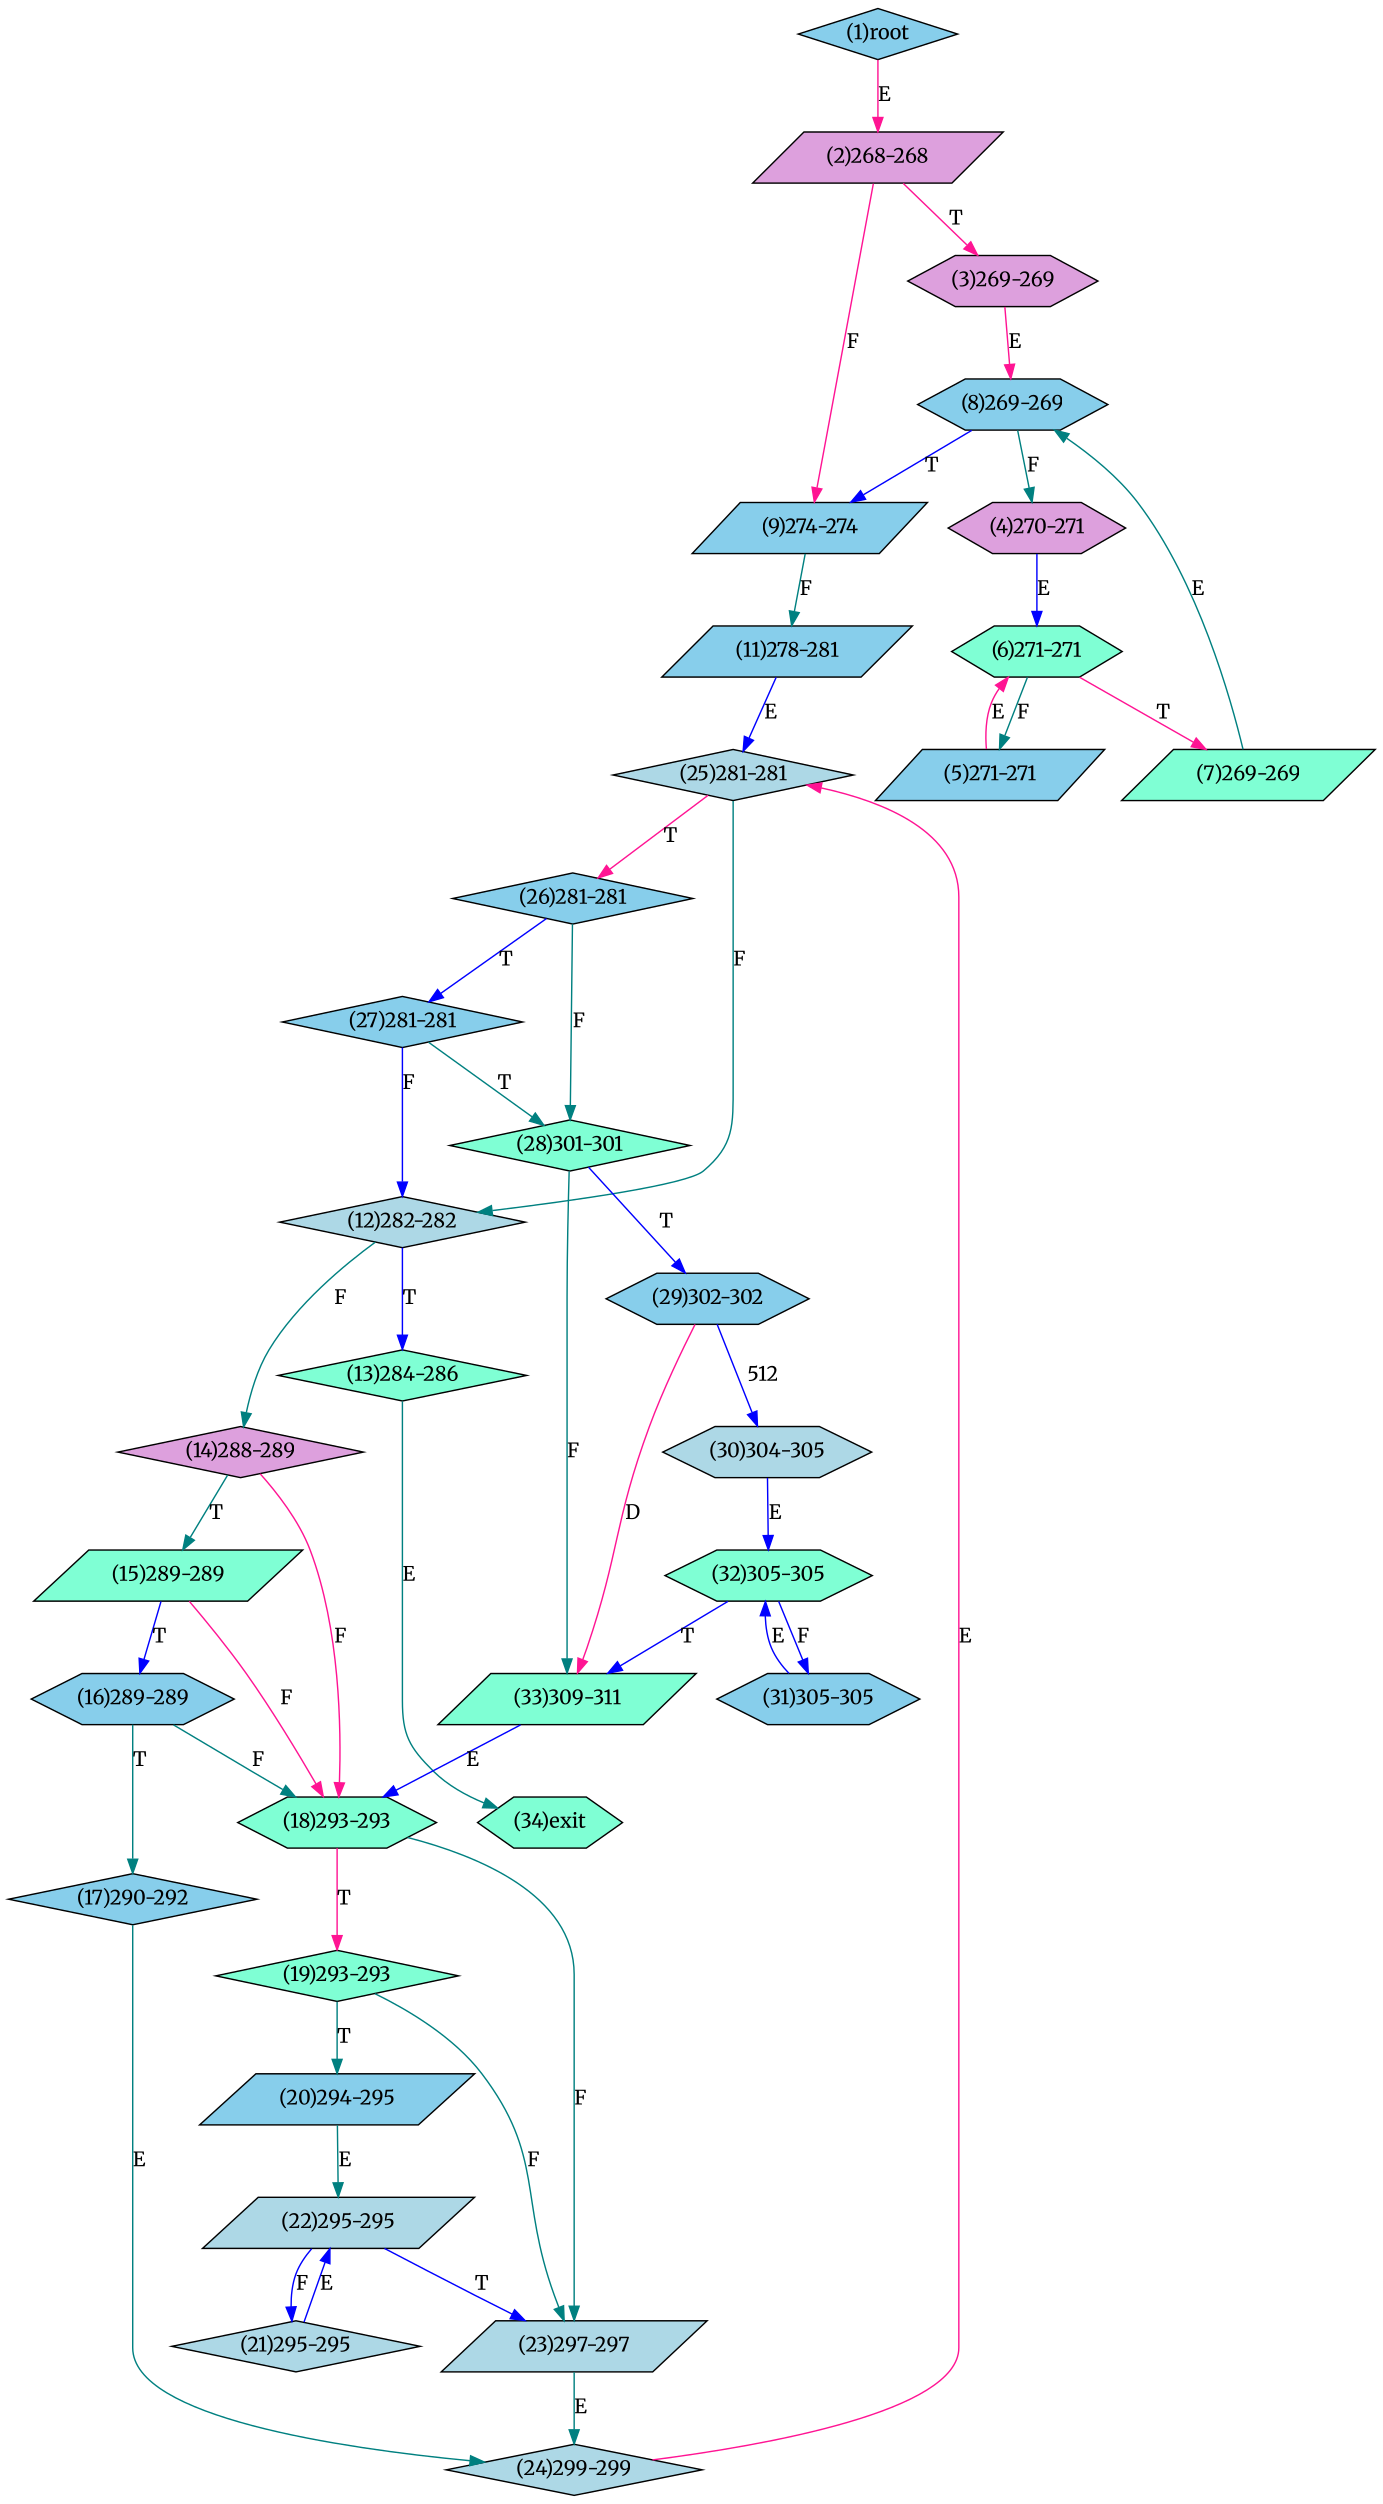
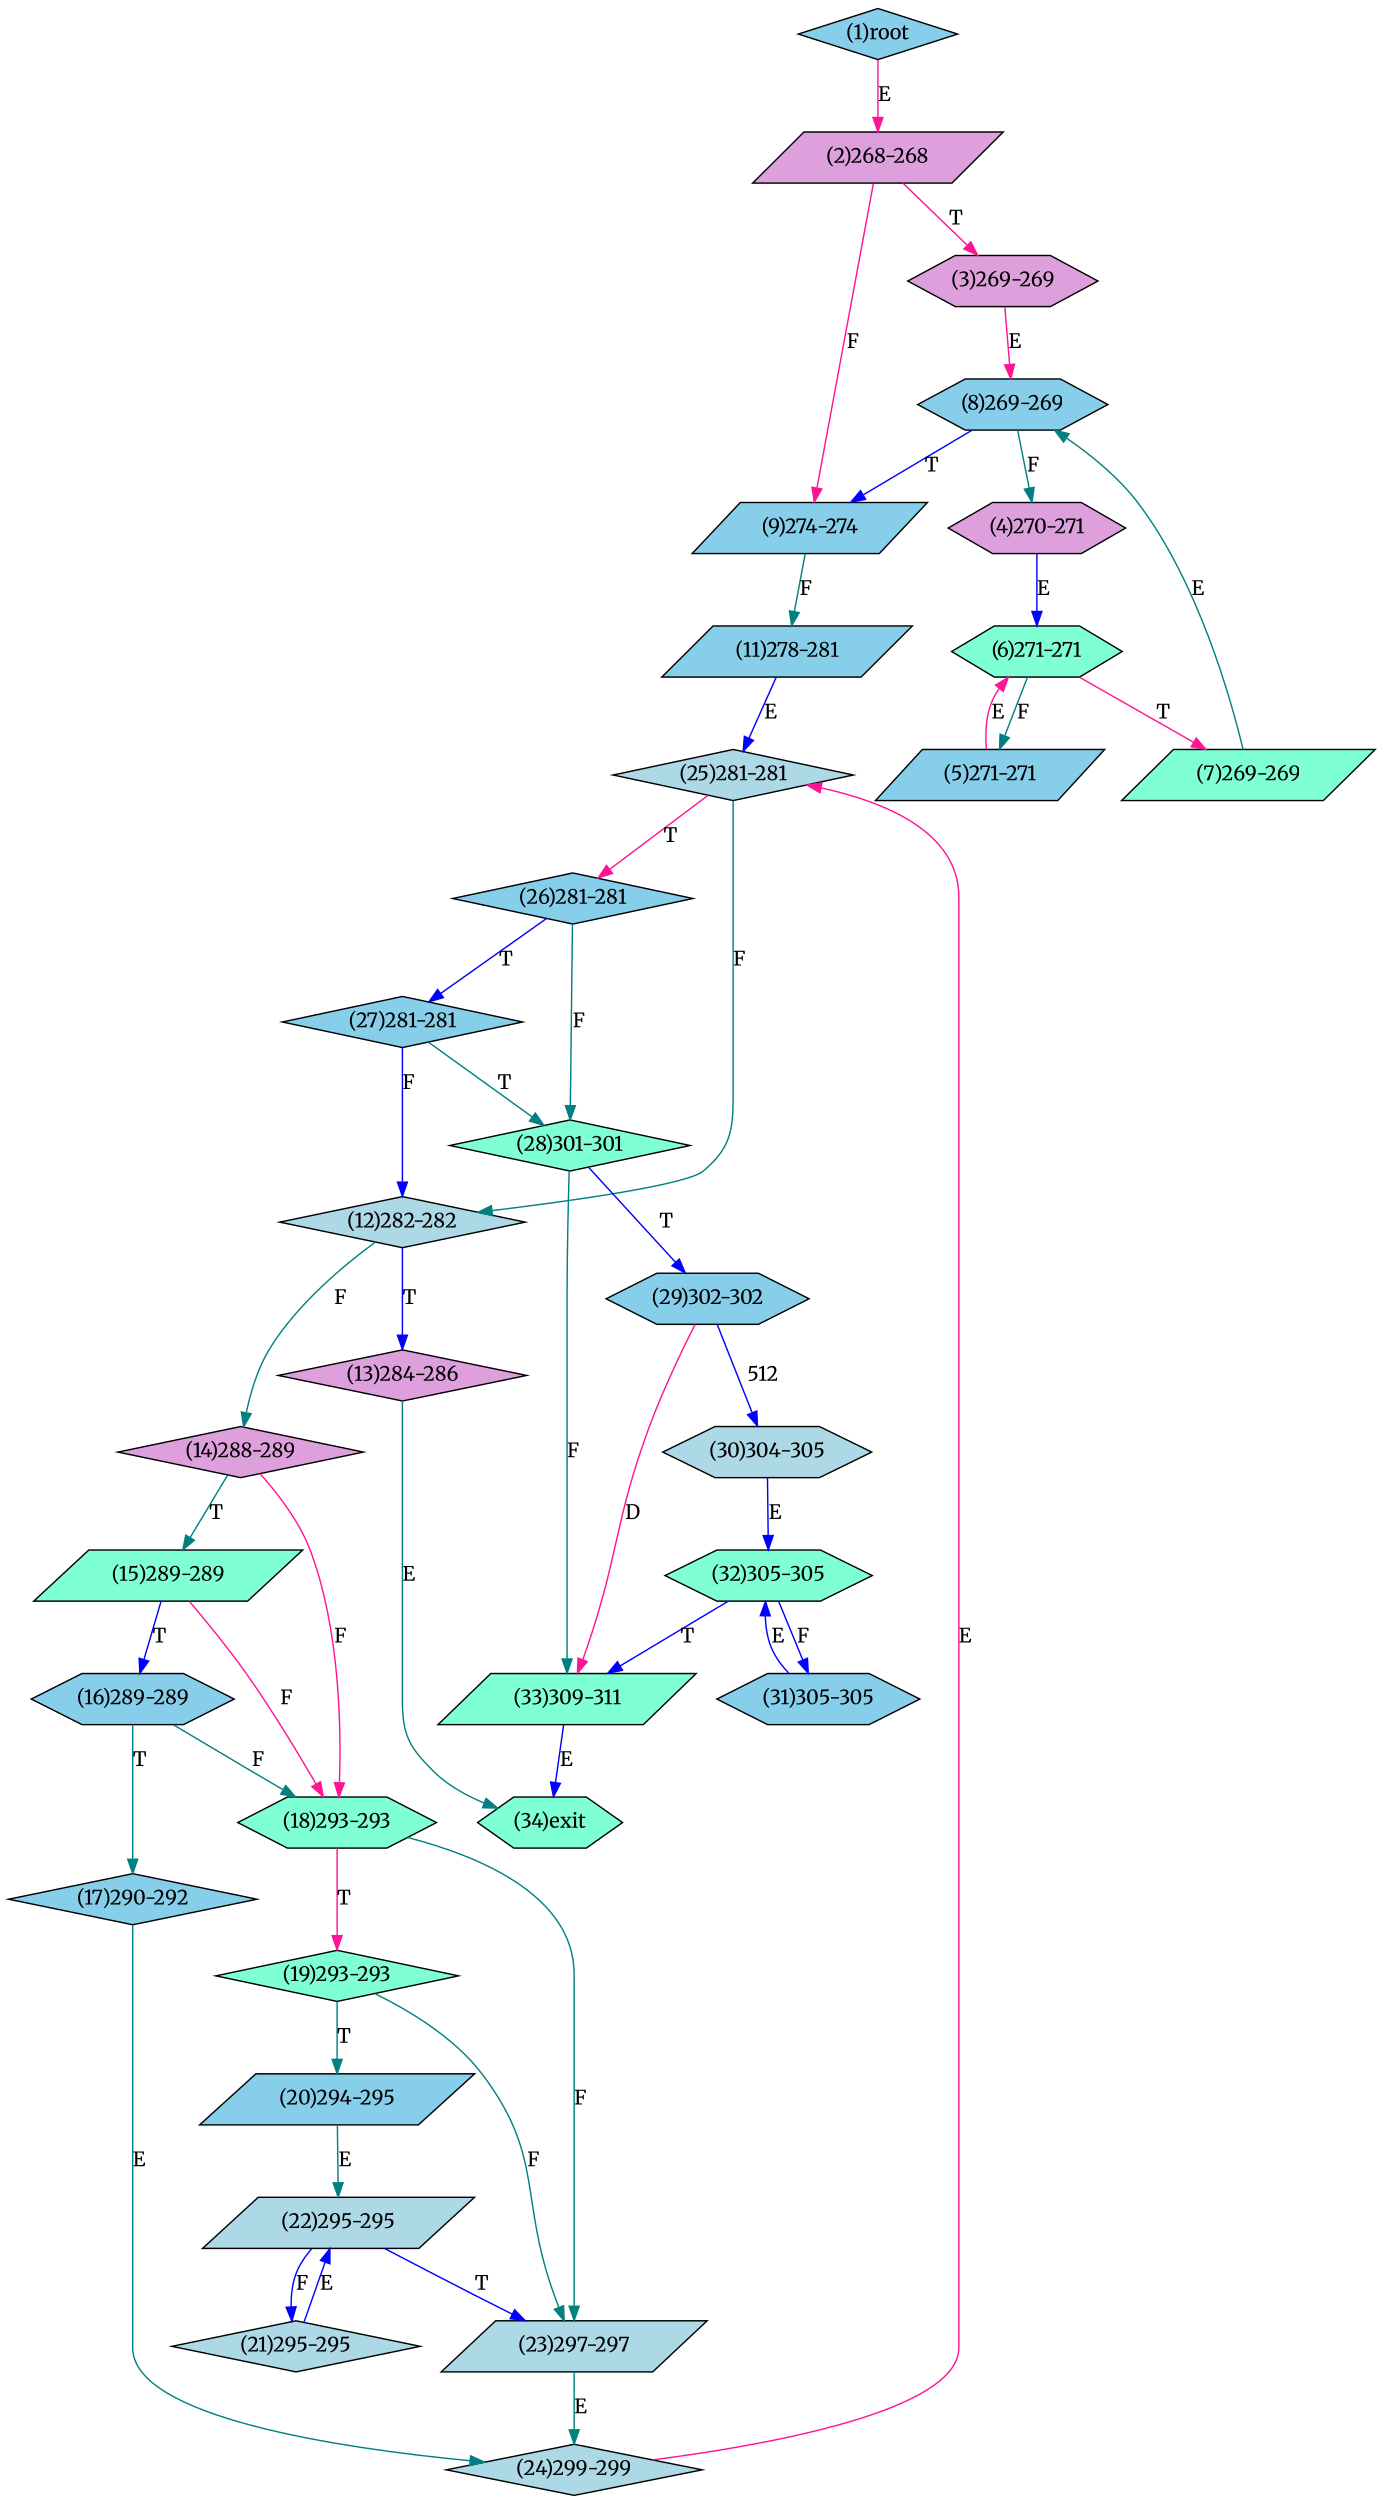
(402, 1375) -> (402, 1375)
(458, 1758) -> (560, 1754)
